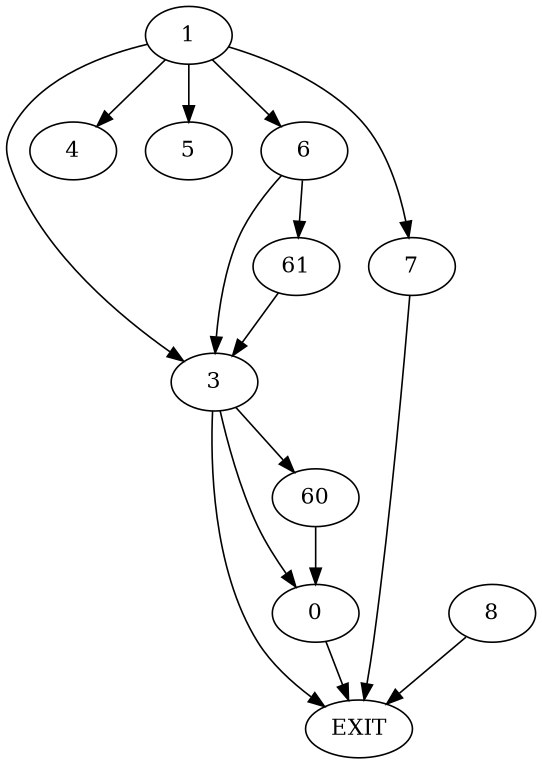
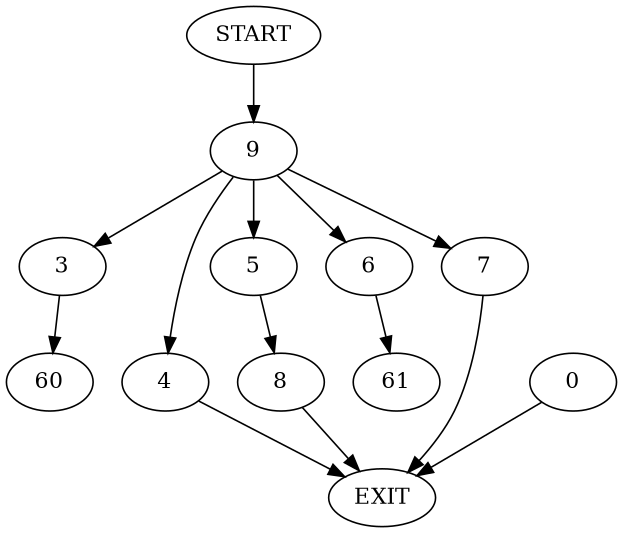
(189, 35) -> (254, 151)
none -> (254, 35)
(234, 250) -> none
none -> (265, 316)
(260, 318) -> none
(245, 496) -> none
(316, 548) -> none
(227, 567) -> (265, 435)
